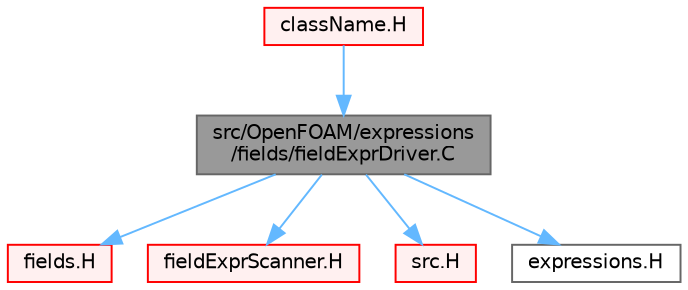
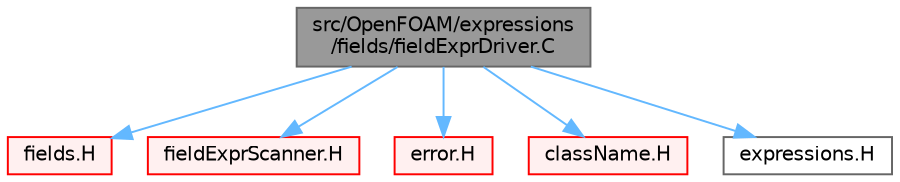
(344, 70) -> (525, 96)
(436, 263) -> (444, 156)
